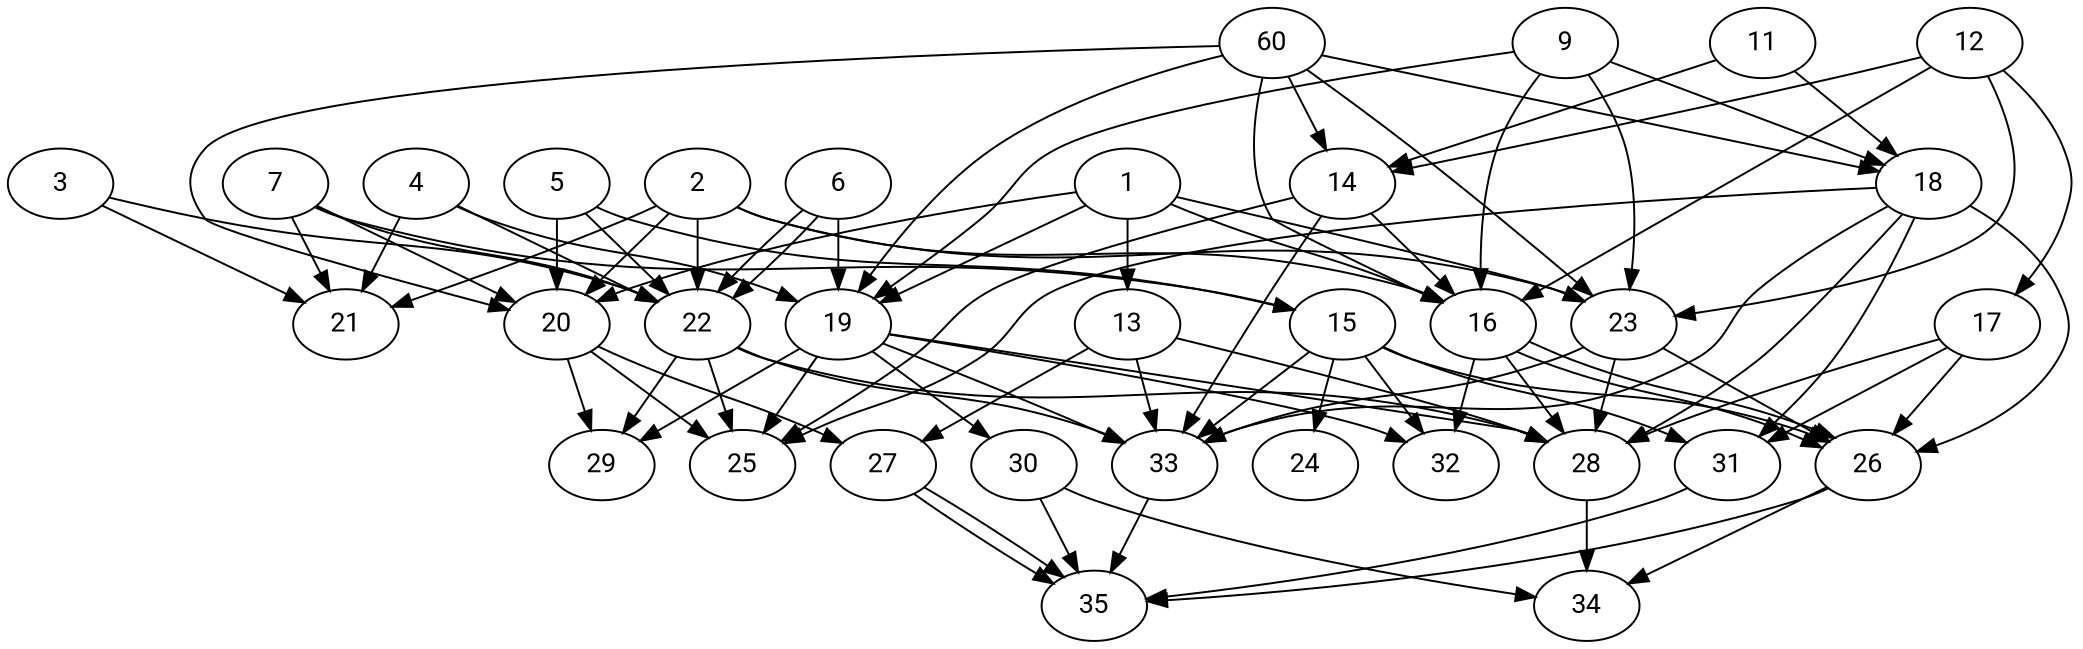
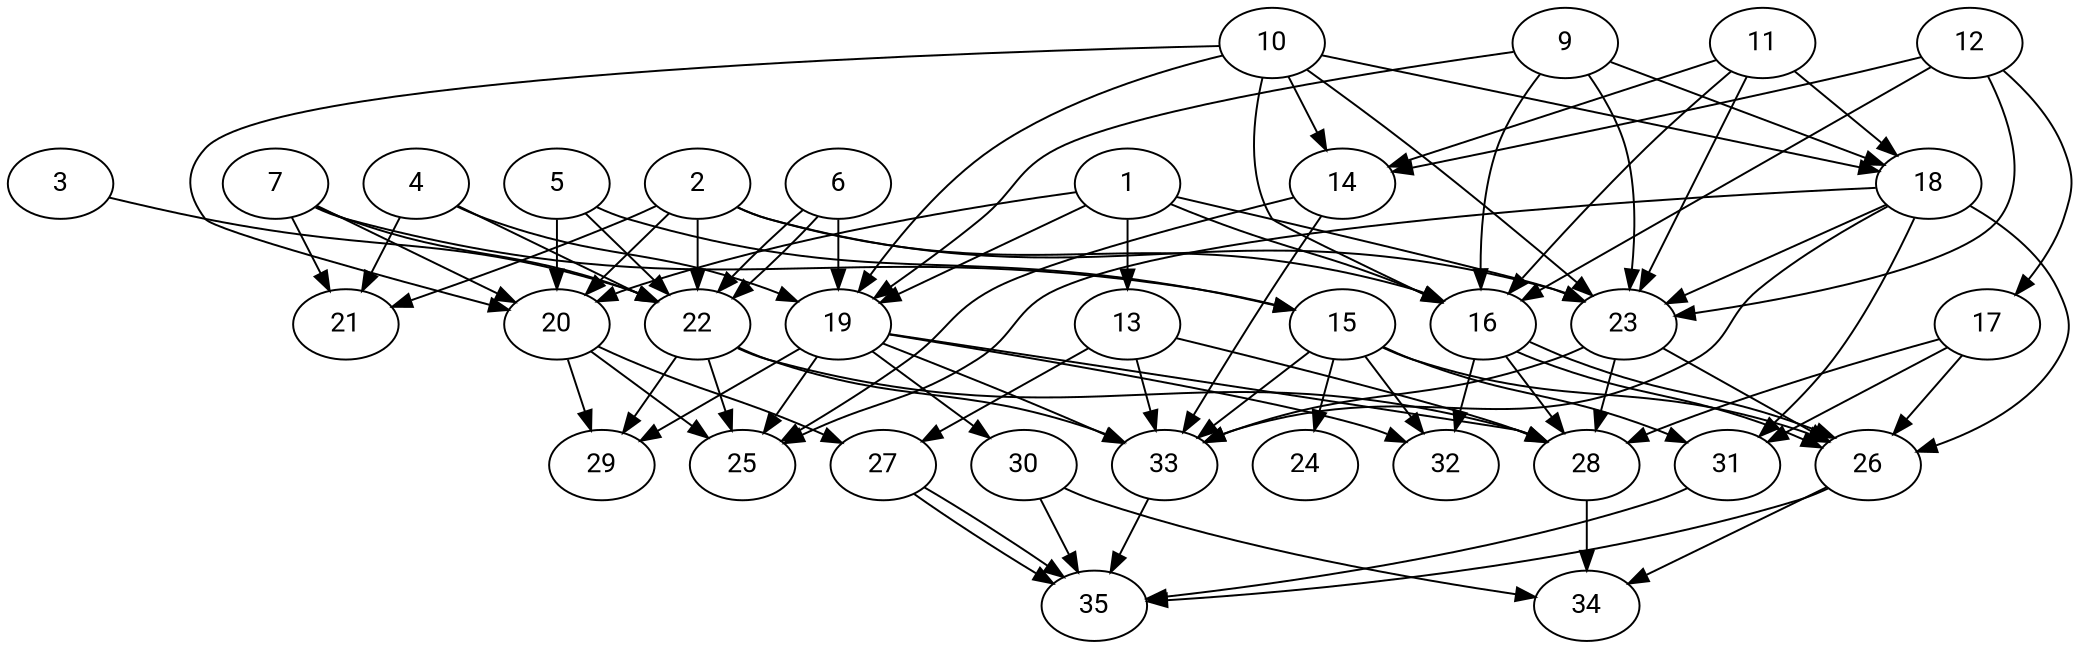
(1272, 43) -> (1272, 43)
none -> (1698, 175)
(1406, 247) -> (1618, 176)
(194, 250) -> none
(1784, 337) -> (1786, 250)
